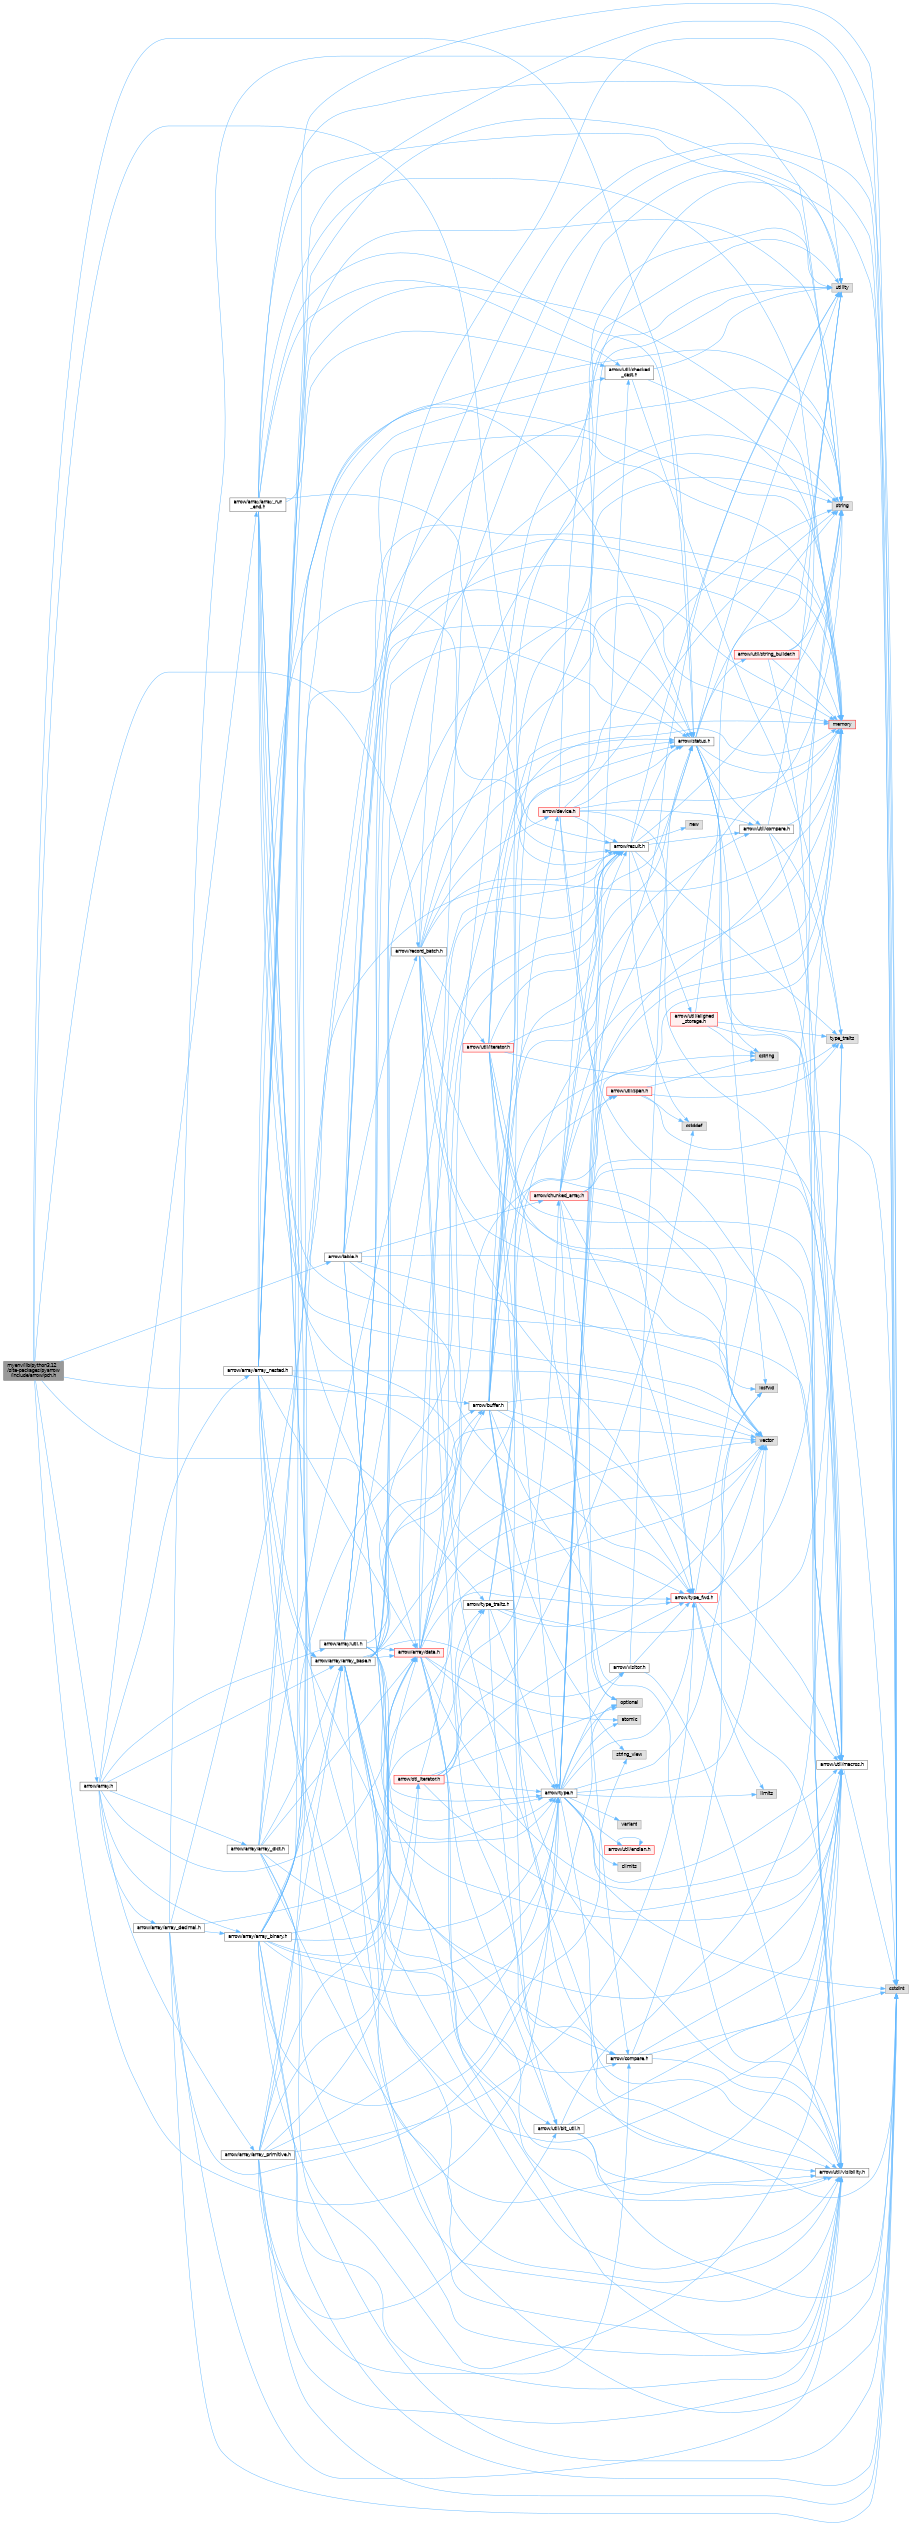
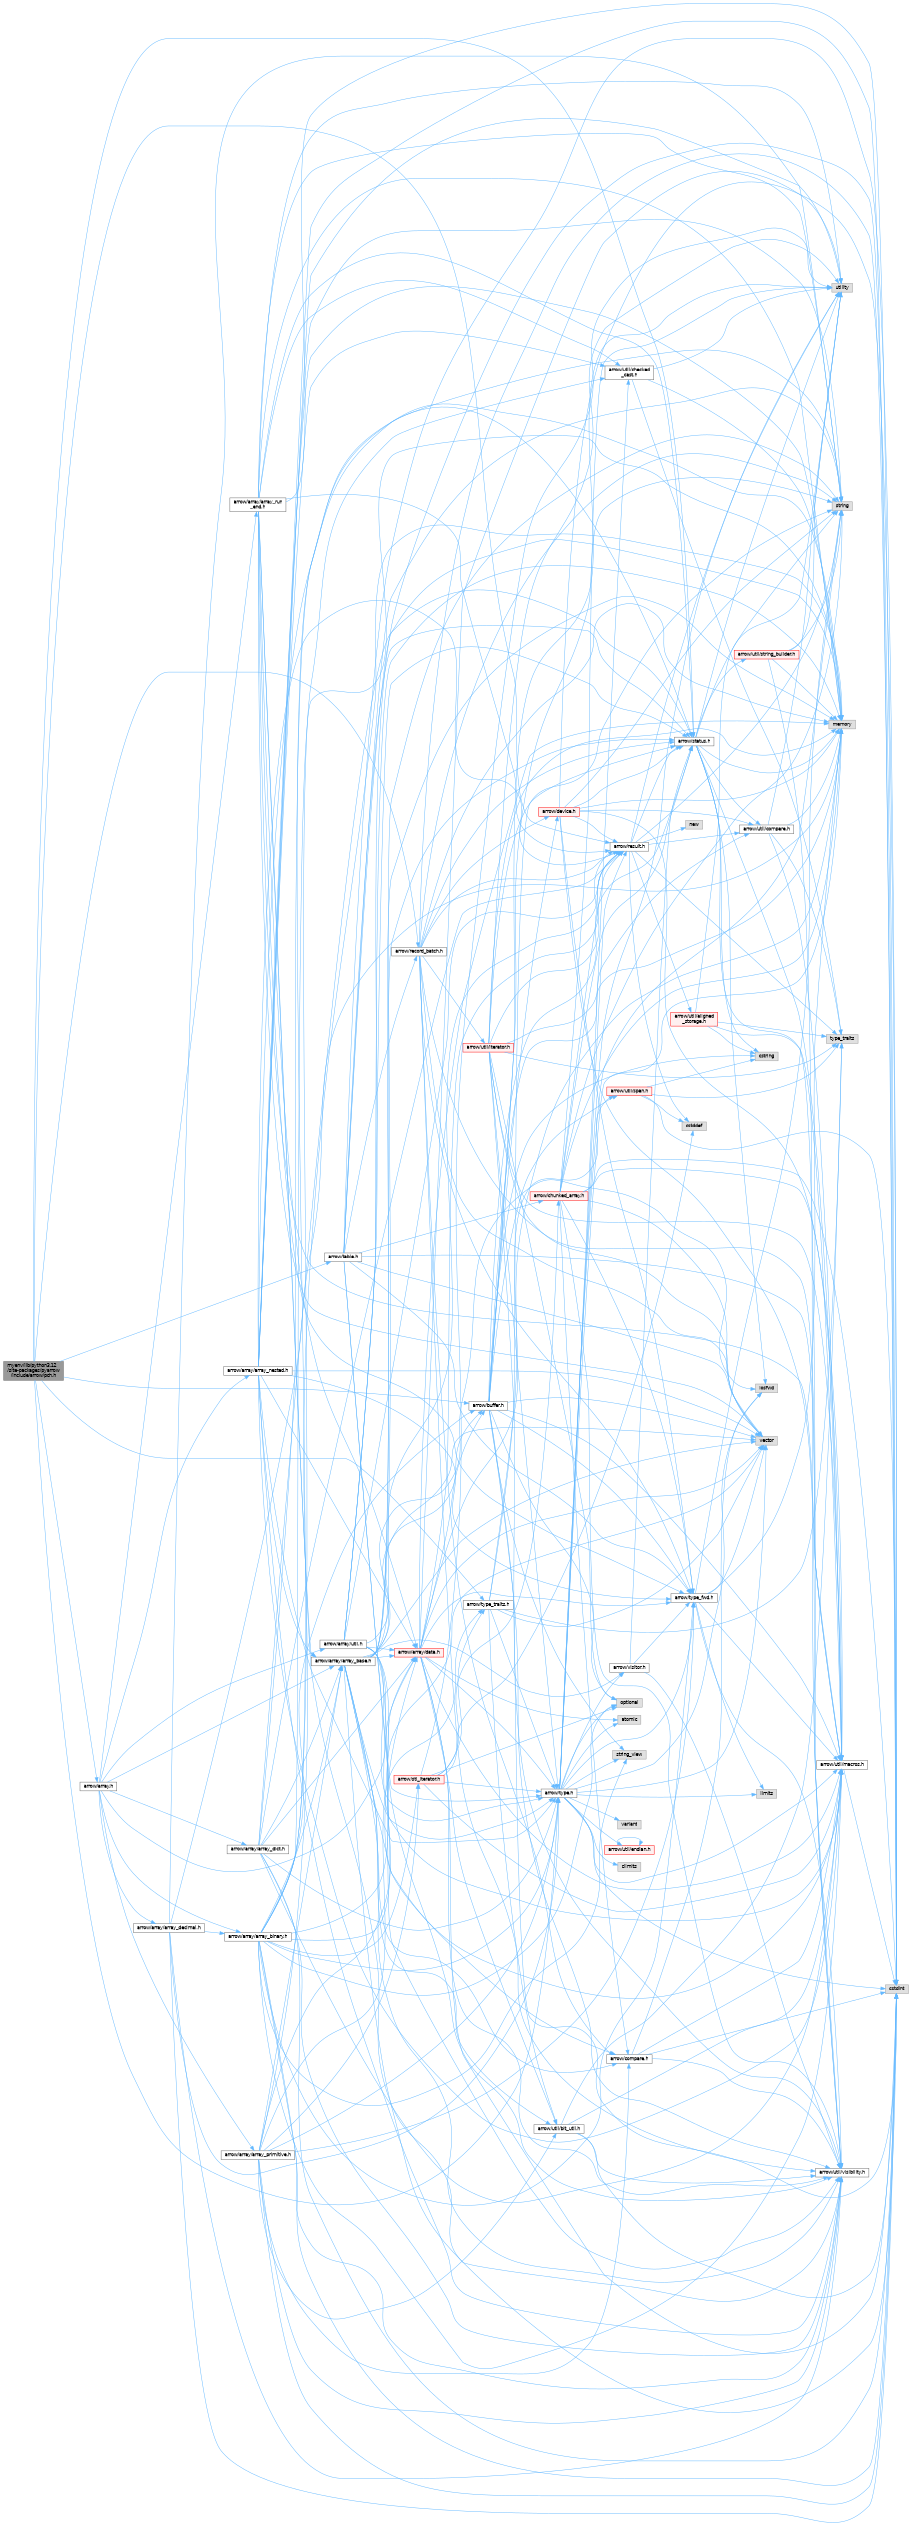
(842, 725) -> (842, 725)
(694, 1598) -> (694, 1598)
(551, 1677) -> (597, 2122)
(375, 1874) -> none
(600, 2061) -> (588, 1775)
